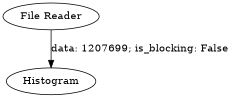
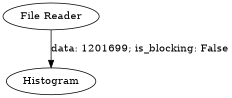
(140, 49) -> (140, 49)
